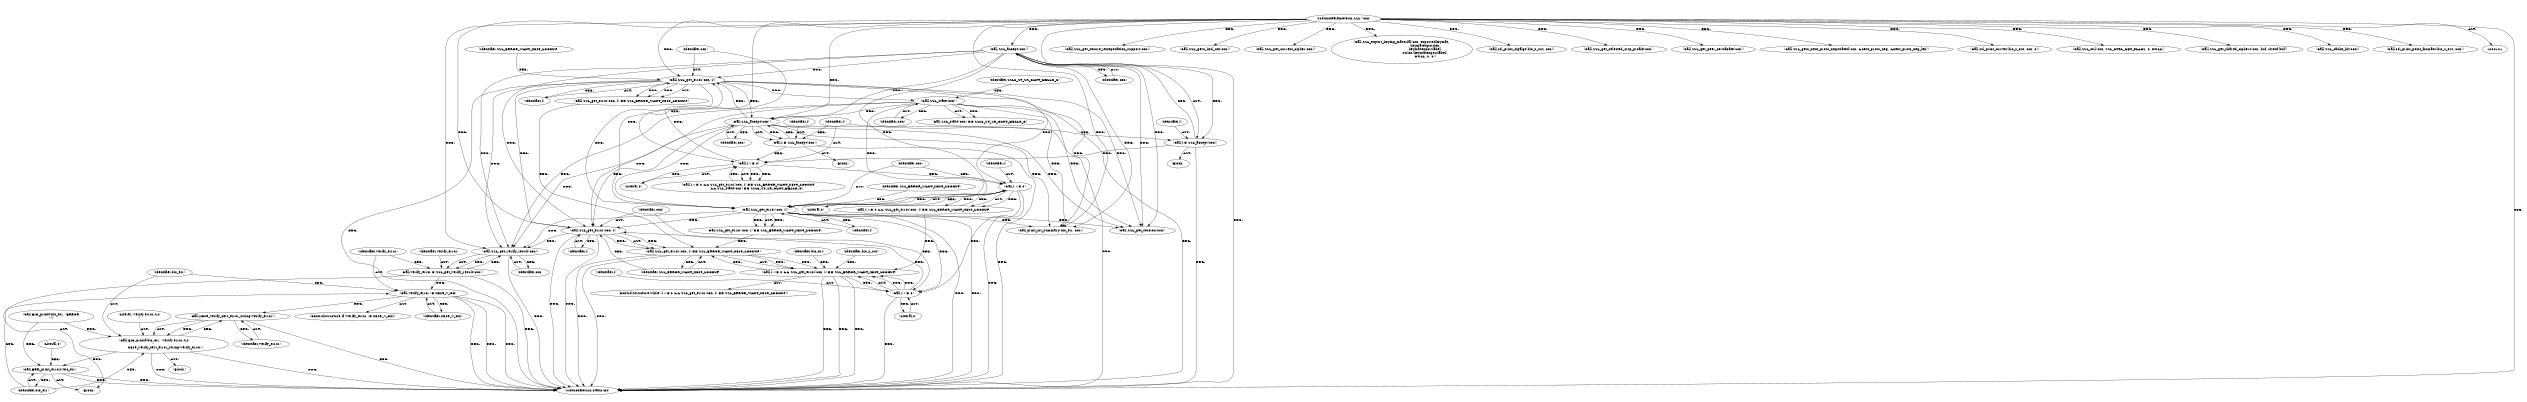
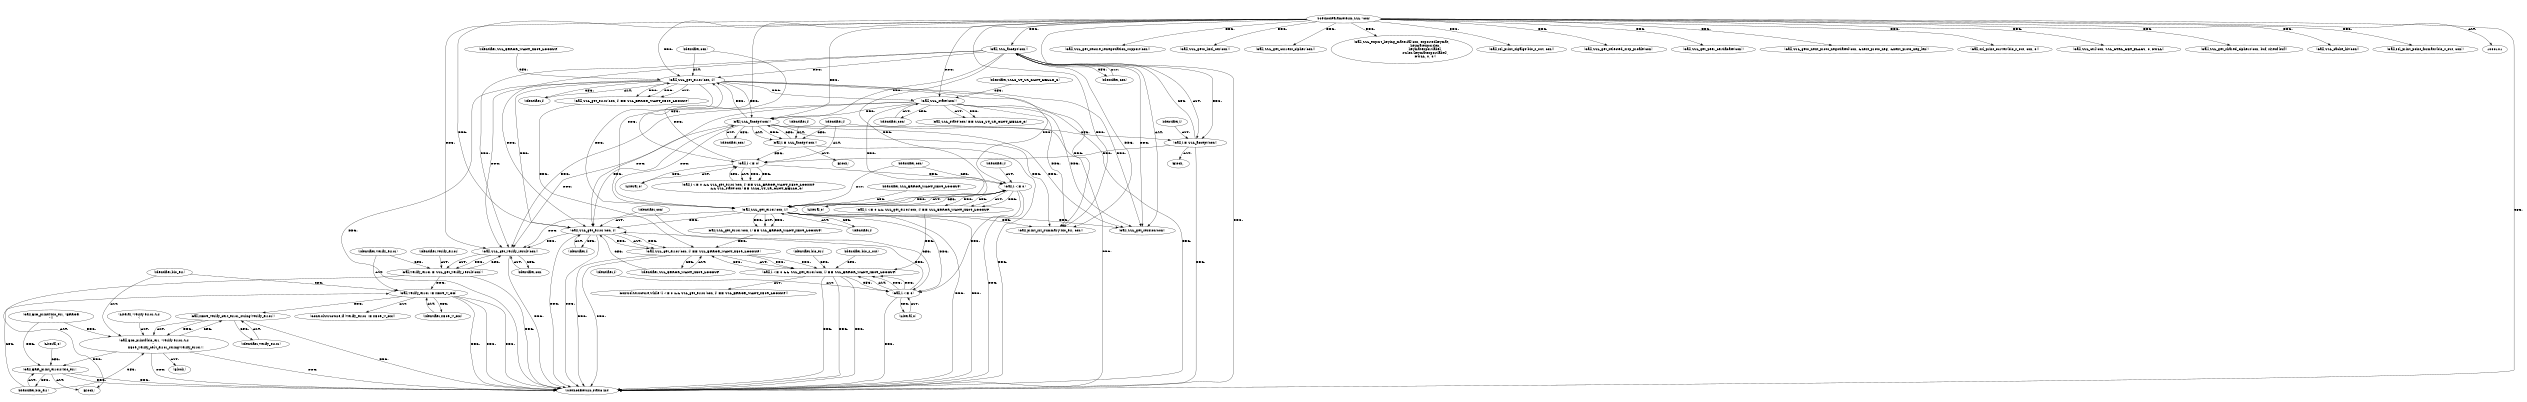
none -> (1101, 22)
(1160, 132) -> (1160, 132)
